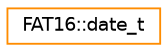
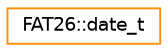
(84, 26) -> (84, 26)
